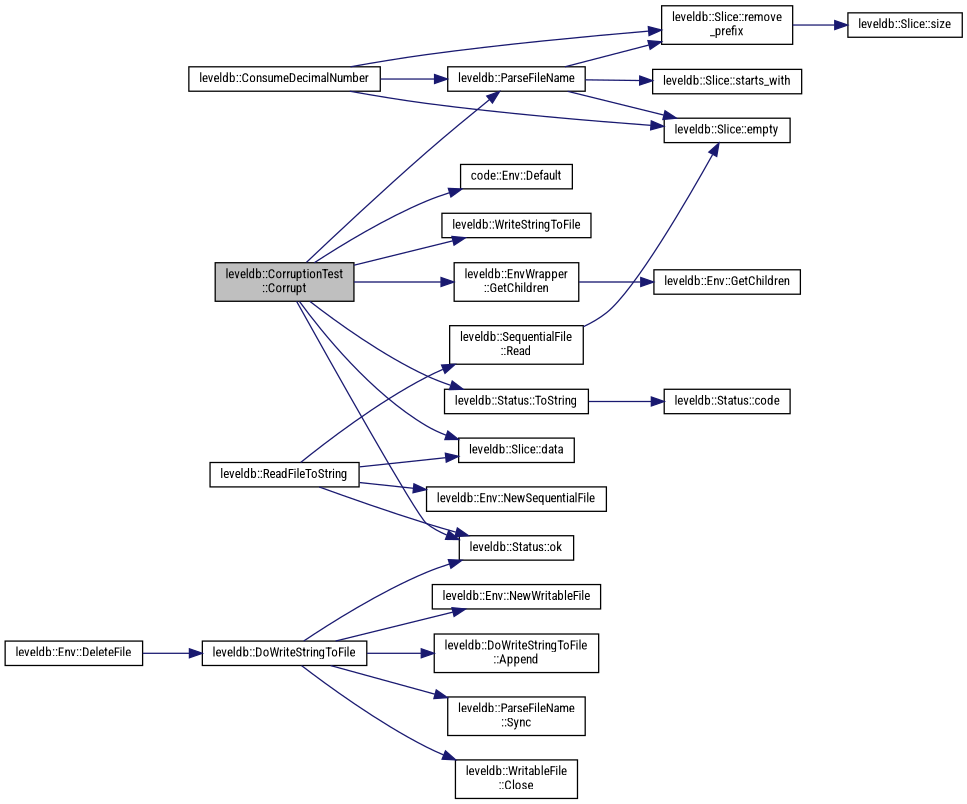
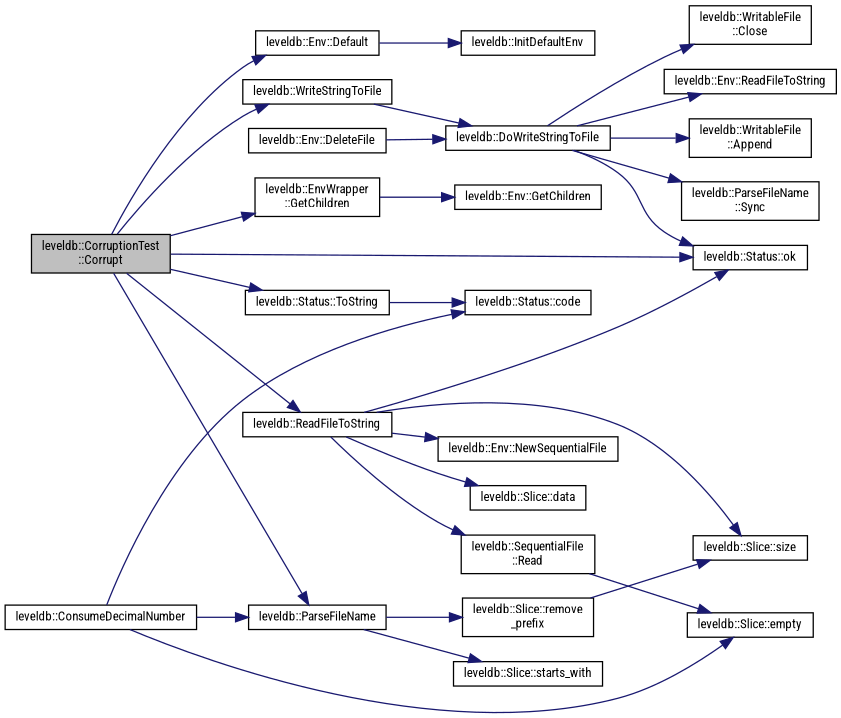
none -> (528, 43)
(499, 46) -> (235, 407)
(616, 103) -> none
none -> (416, 114)
(516, 177) -> (317, 43)
(365, 377) -> (208, 339)
none -> (575, 412)
(516, 597) -> (750, 82)
(516, 653) -> (750, 138)
